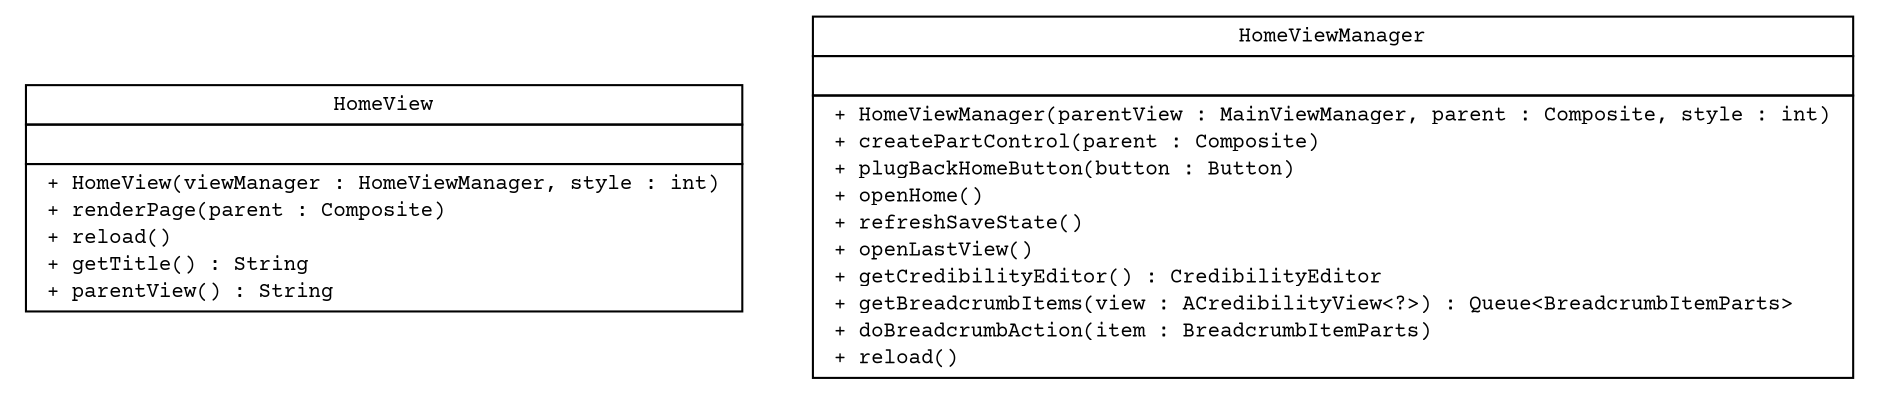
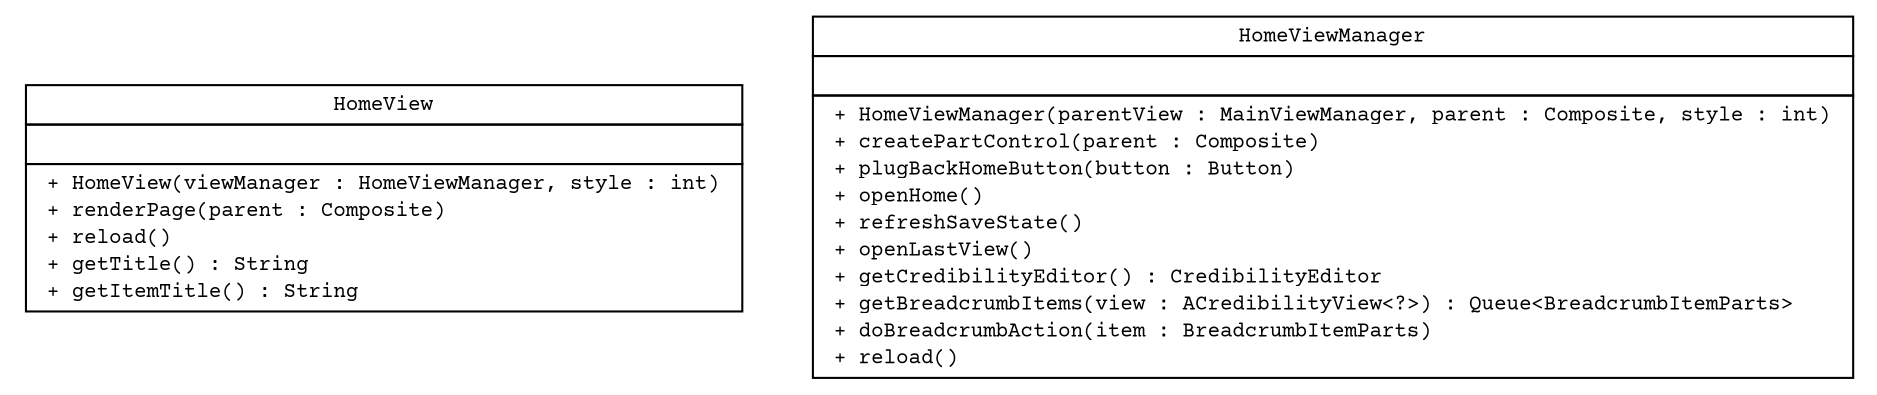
(191, 291) -> (203, 291)
